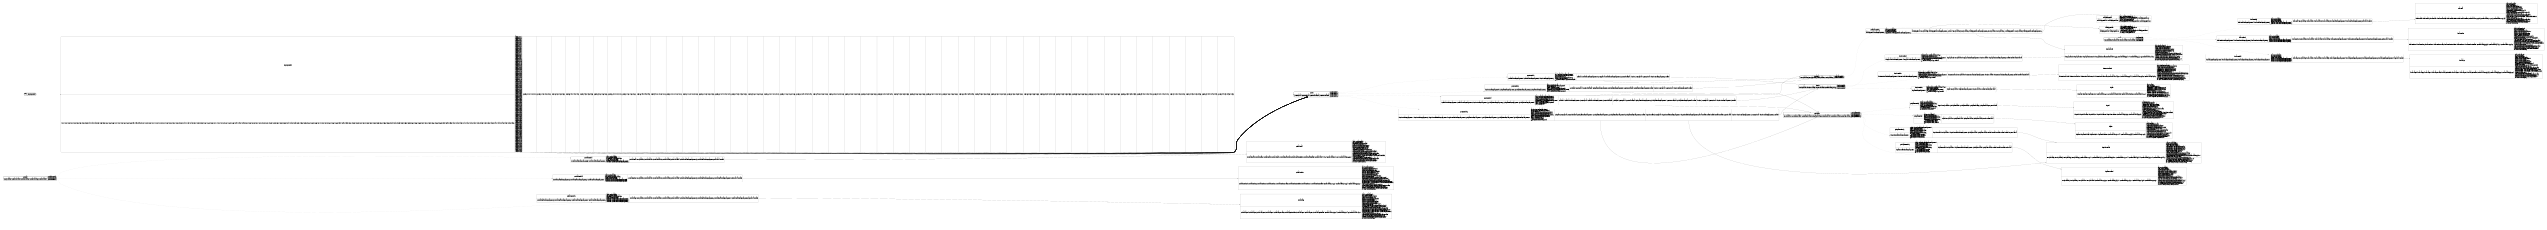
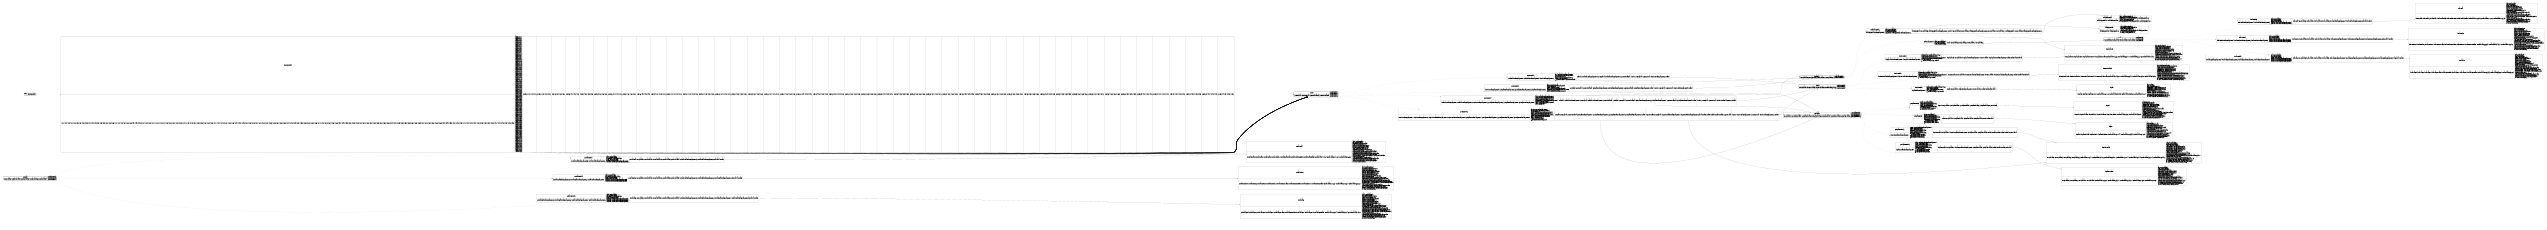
none -> (1954, 43)
